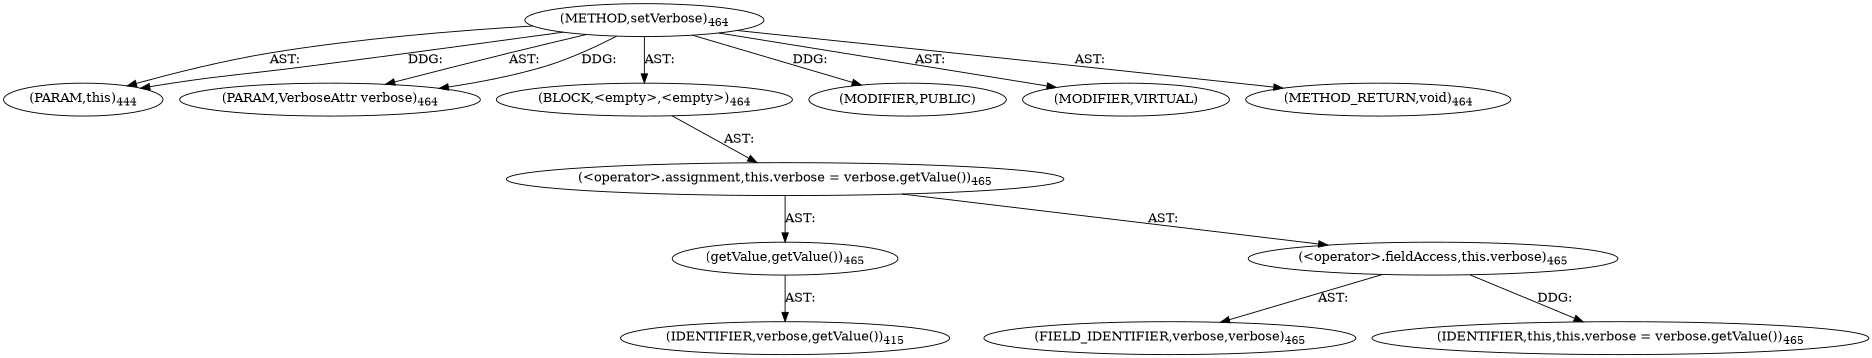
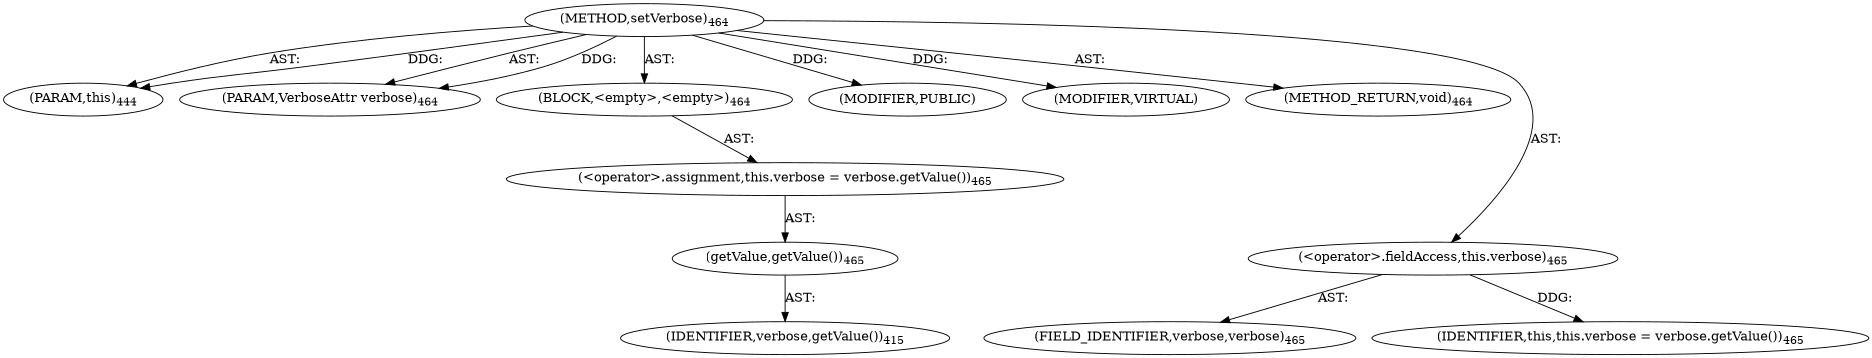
(932, 60) -> (932, 60)
(1110, 219) -> (1235, 34)
